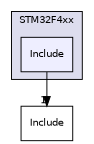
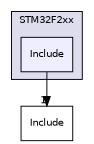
(47, 21) -> (47, 21)
